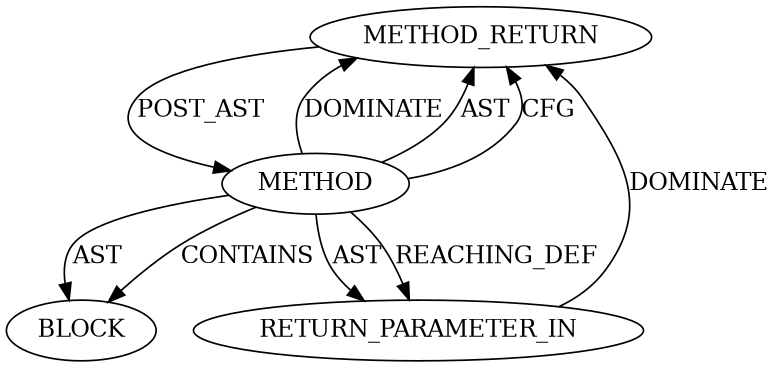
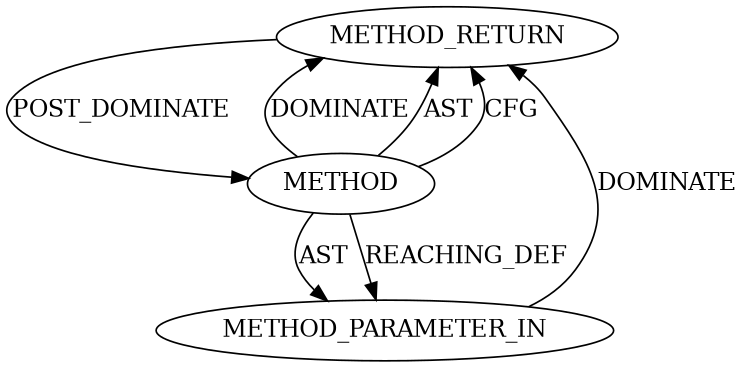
(201, 110) -> (122, 110)
(81, 330) -> none
(418, 330) -> (385, 330)
